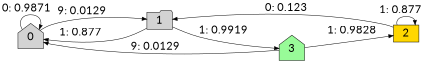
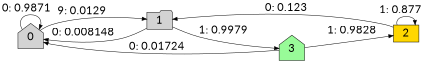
(228, 31) -> (228, 31)
(86, 33) -> (86, 33)
(160, 47) -> (160, 47)
